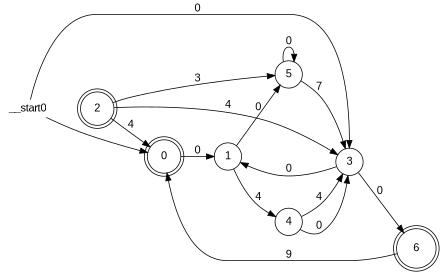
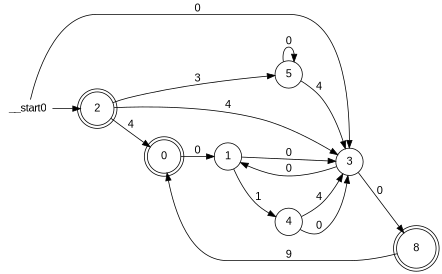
(319, 87) -> (319, 87)
(253, 123) -> (285, 159)
(92, 136) -> (63, 109)
(258, 197) -> (258, 197)
(416, 248) -> (416, 248)
